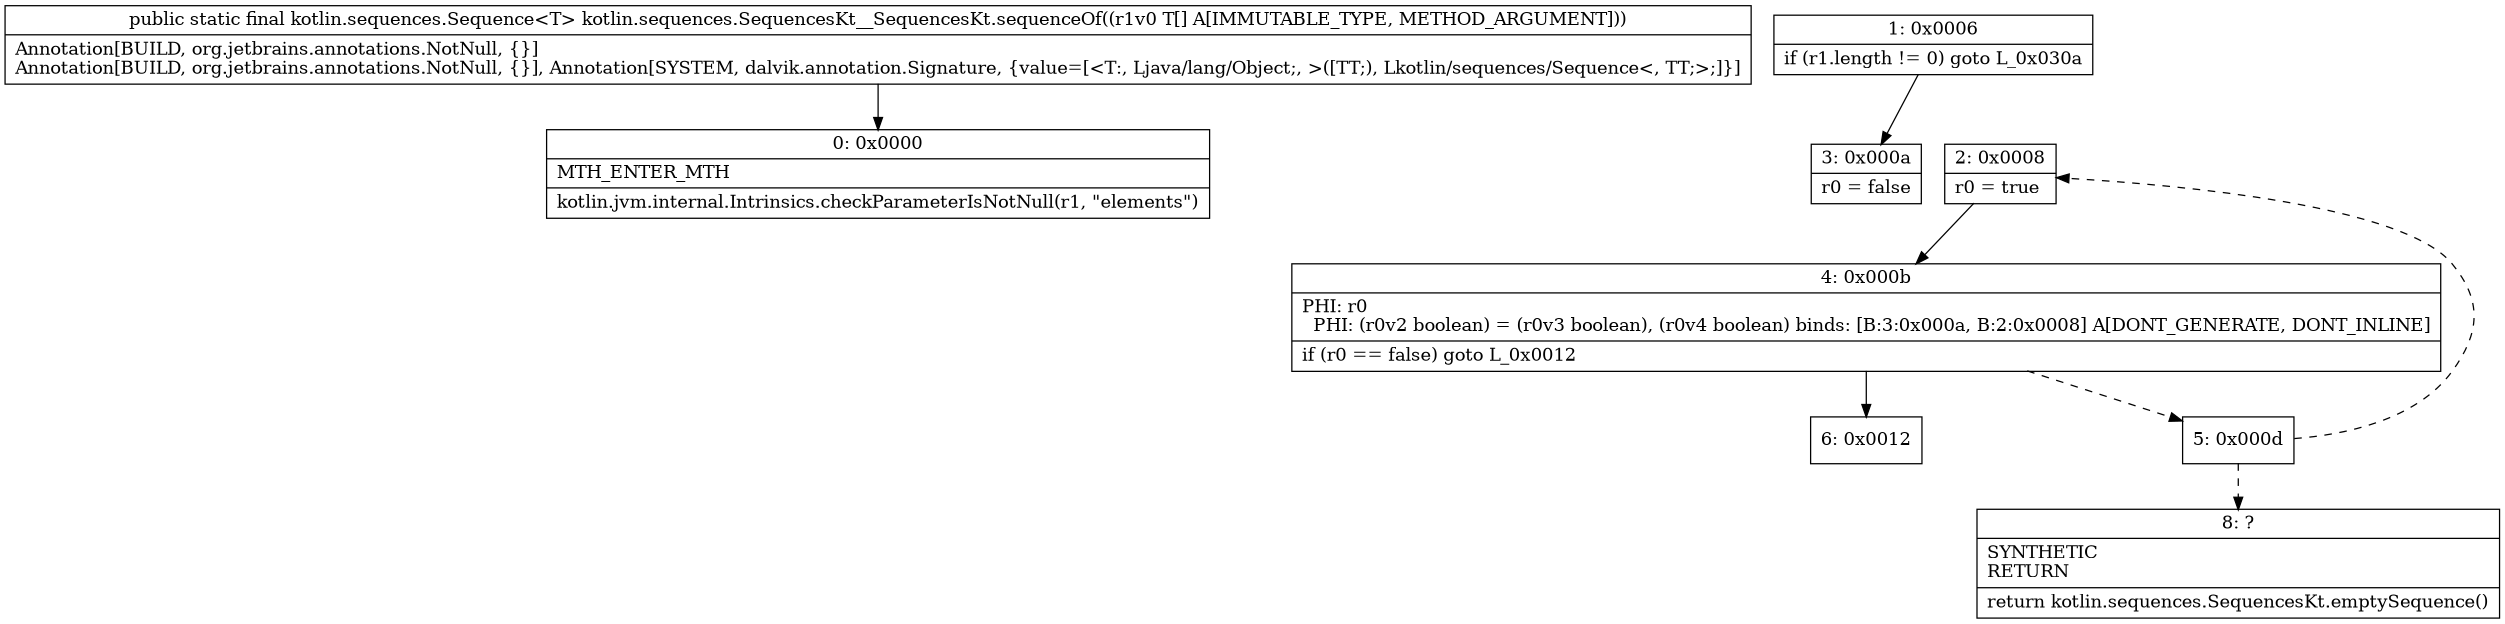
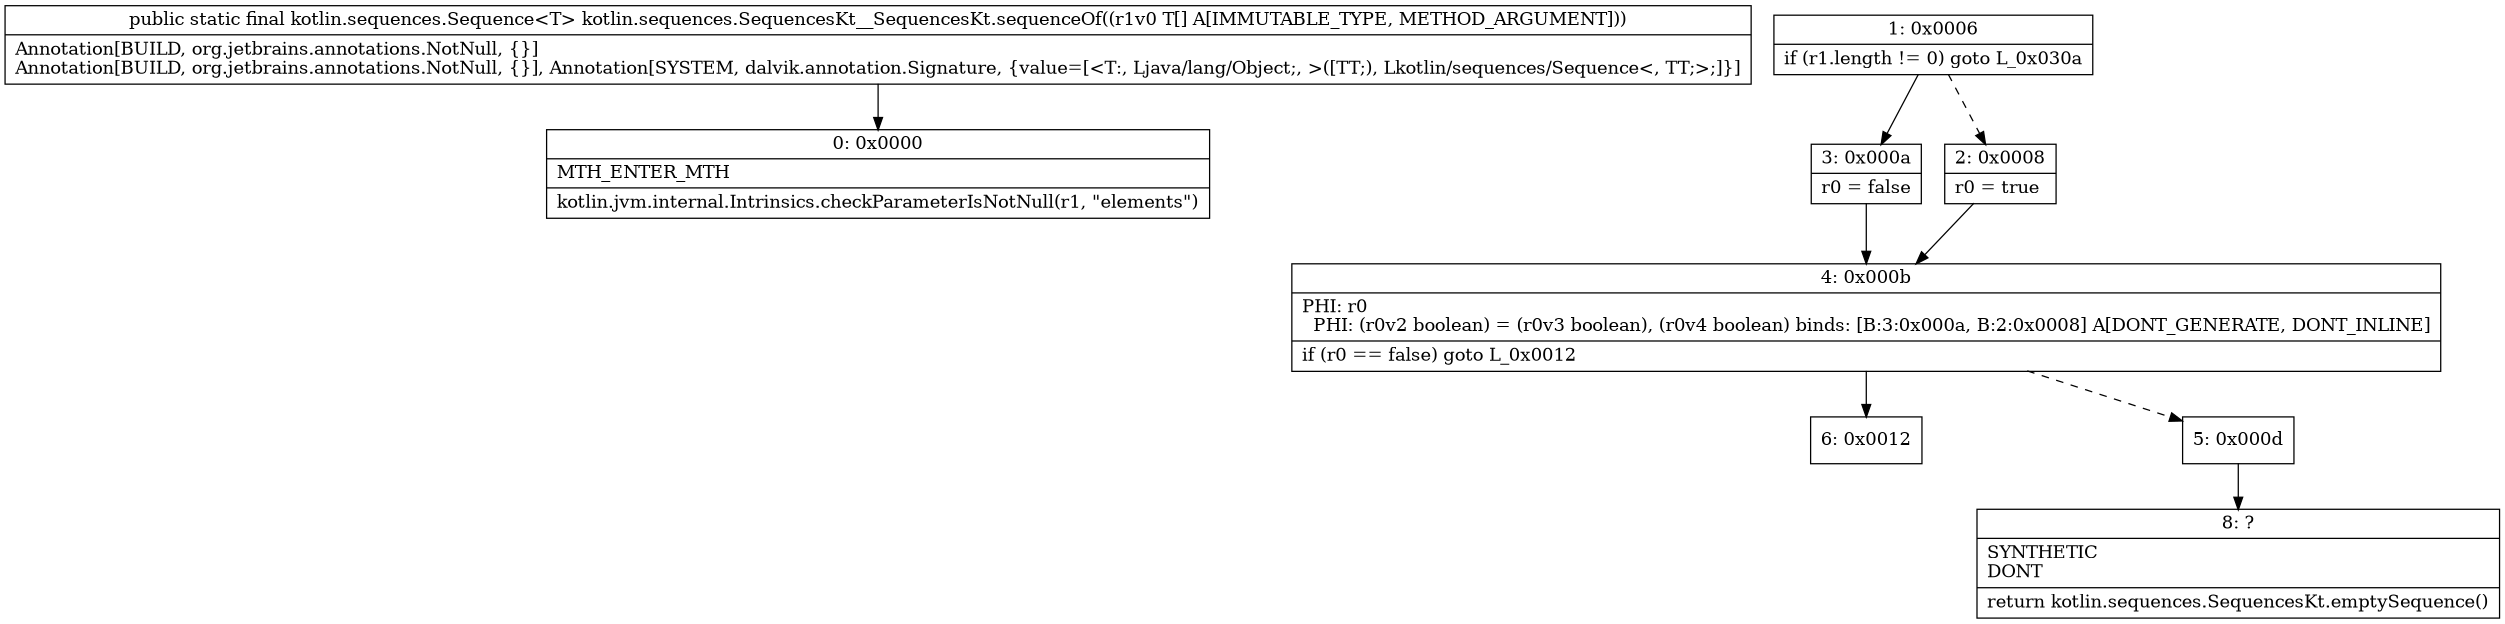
none -> (1866, 227)
(2409, 236) -> (1964, 104)
(2238, 480) -> (2238, 480)
(2028, 572) -> (2015, 572)
